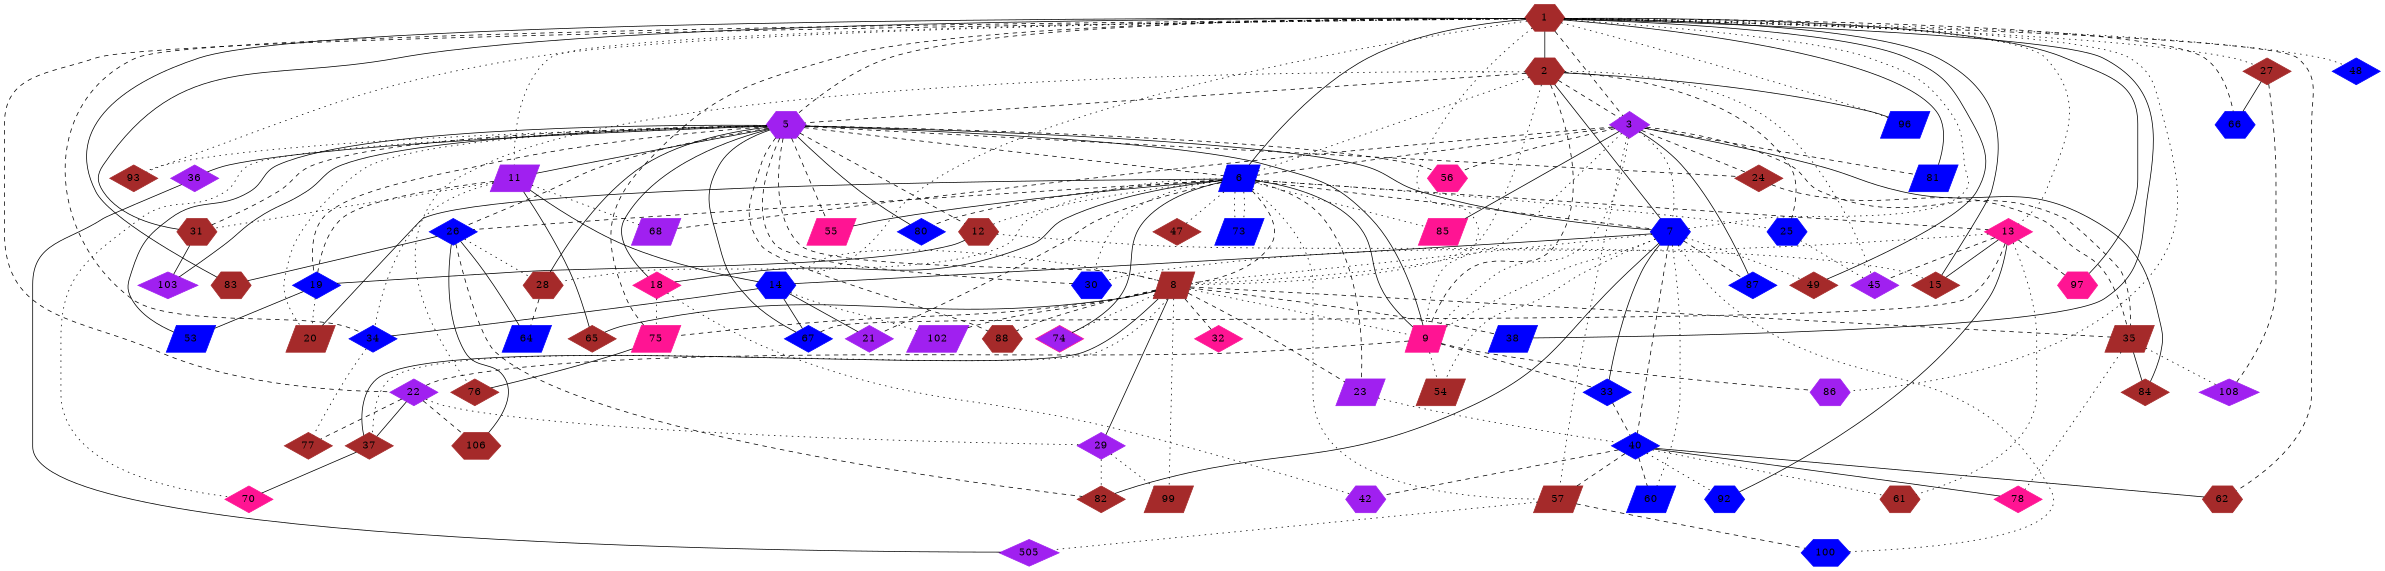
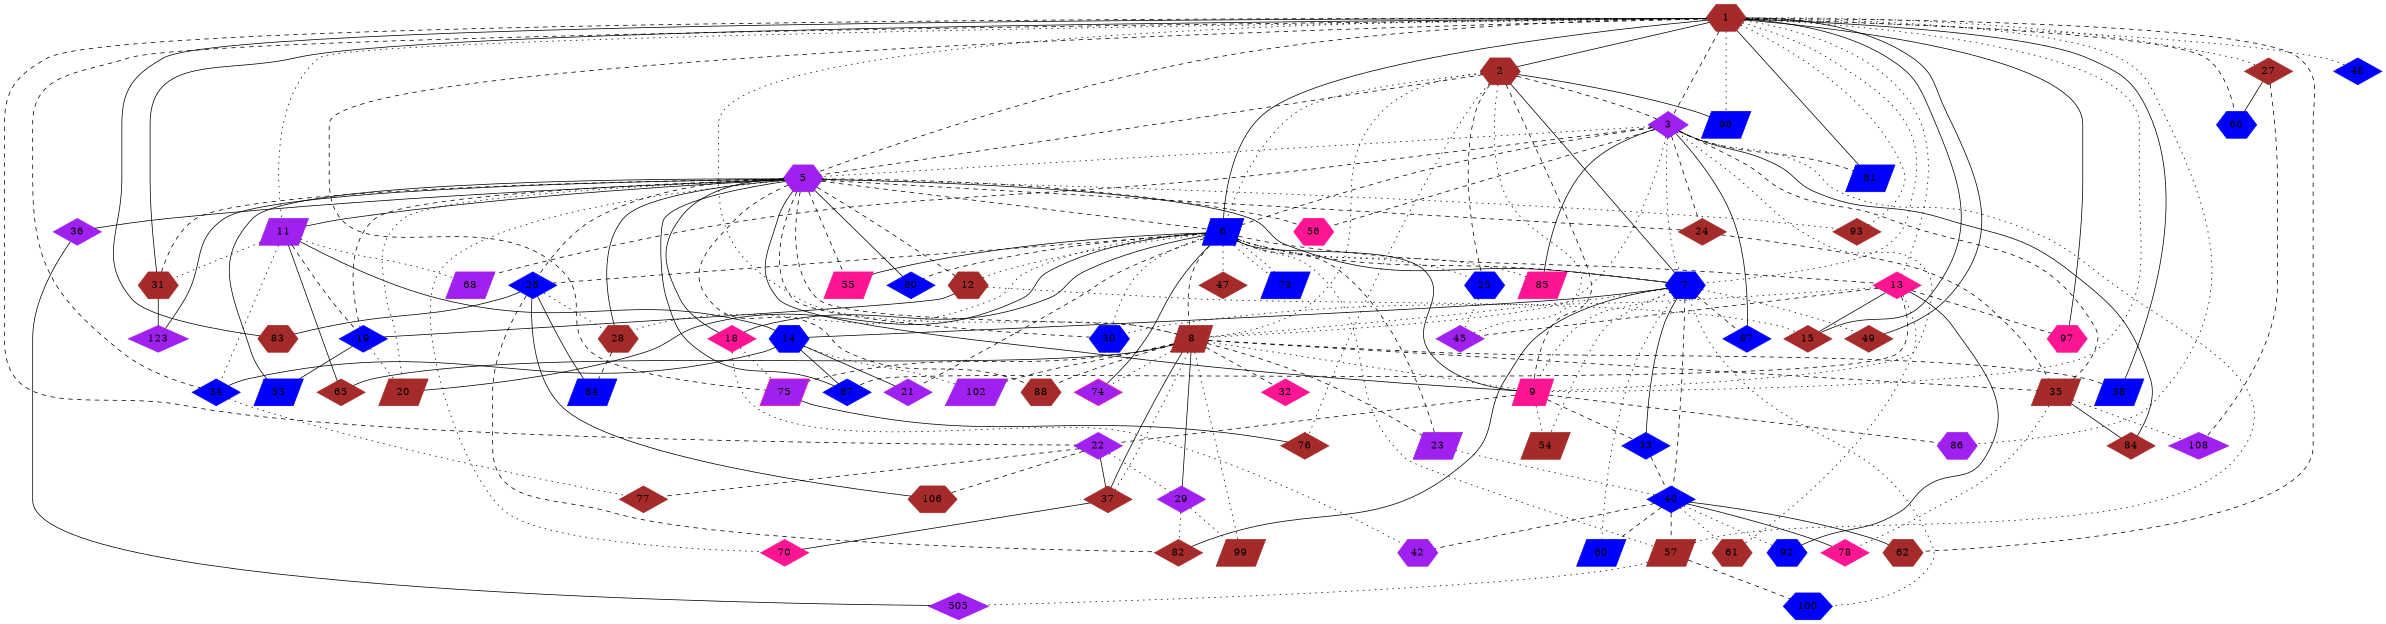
none -> (1216, 153)
(168, 285) -> (158, 339)
(656, 339) -> (785, 392)
